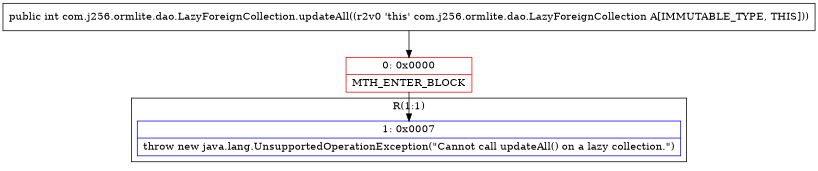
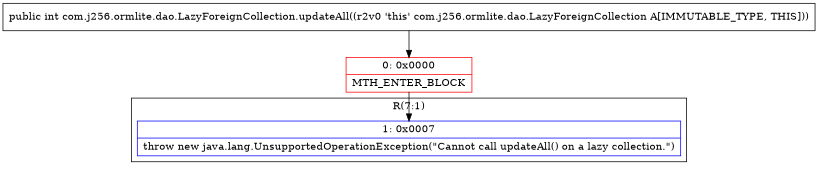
(409, 107) -> (409, 107)
